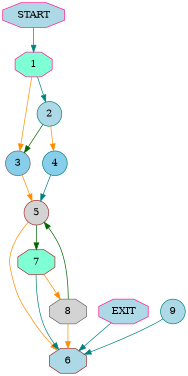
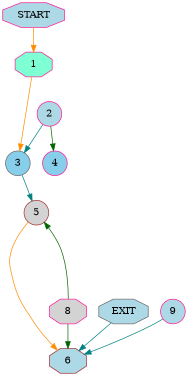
(34, 36) -> (34, 36)
(41, 86) -> none
(49, 114) -> (49, 114)
(52, 135) -> (52, 135)
(36, 136) -> (36, 136)
(55, 163) -> (55, 163)
(26, 185) -> (26, 185)
(47, 185) -> none
(36, 262) -> none
(68, 311) -> (68, 311)
(124, 311) -> (124, 311)
(173, 311) -> (173, 311)
(68, 333) -> (68, 333)
